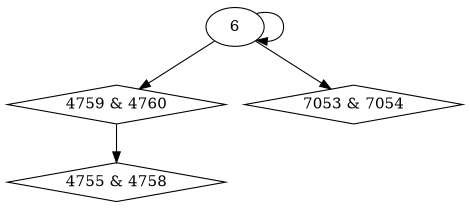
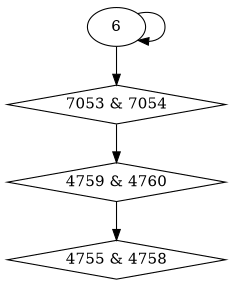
(181, 62) -> (117, 138)
